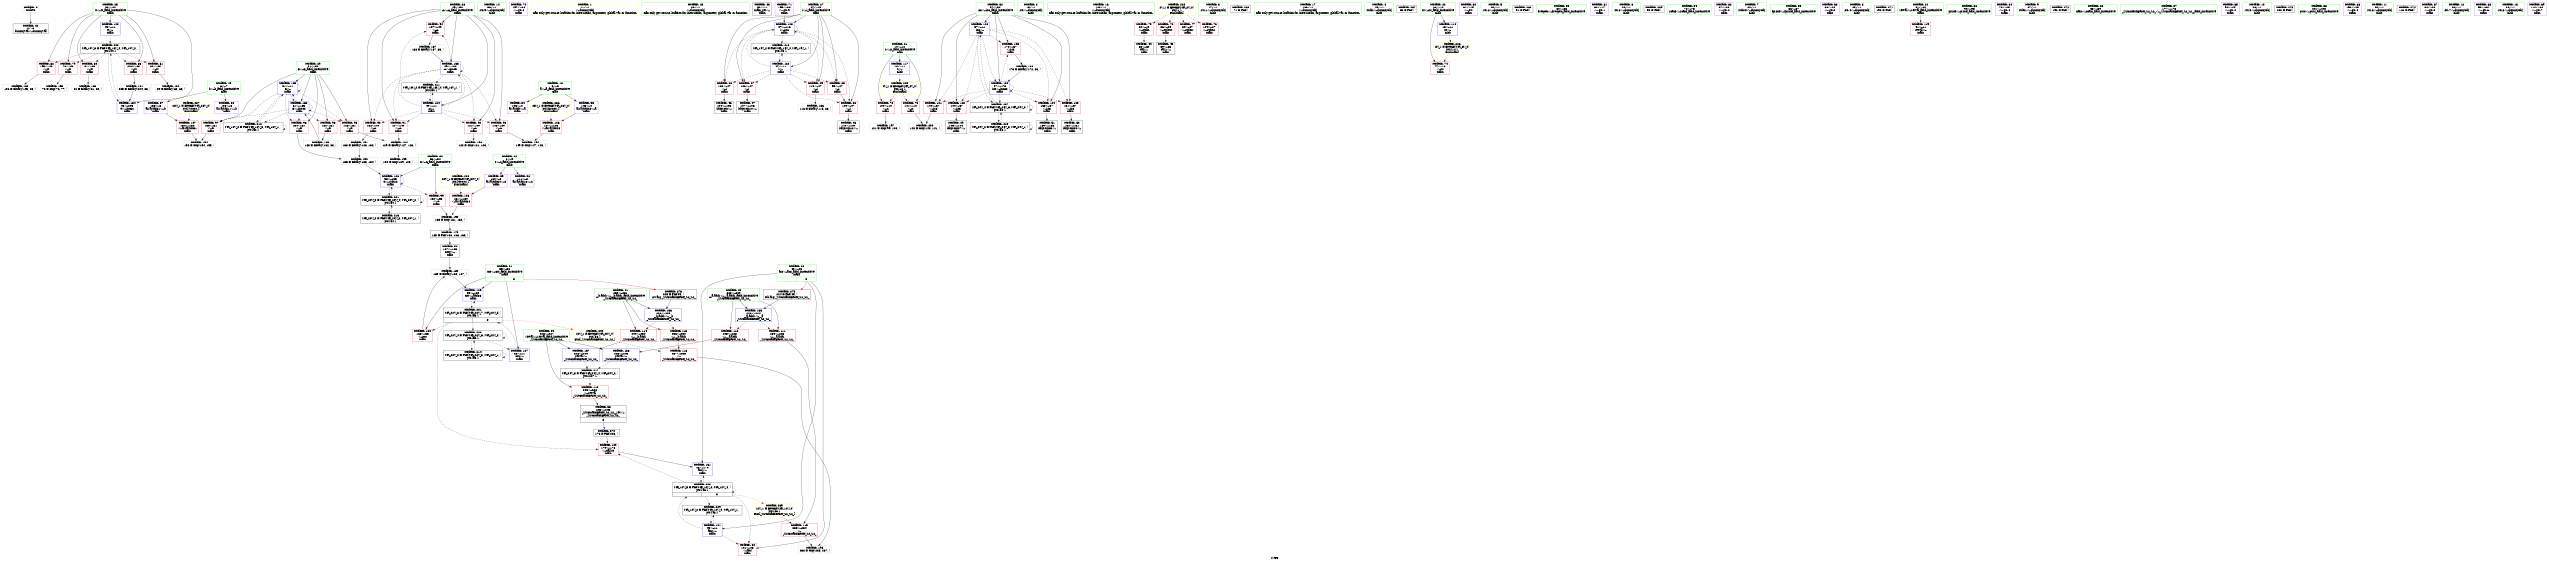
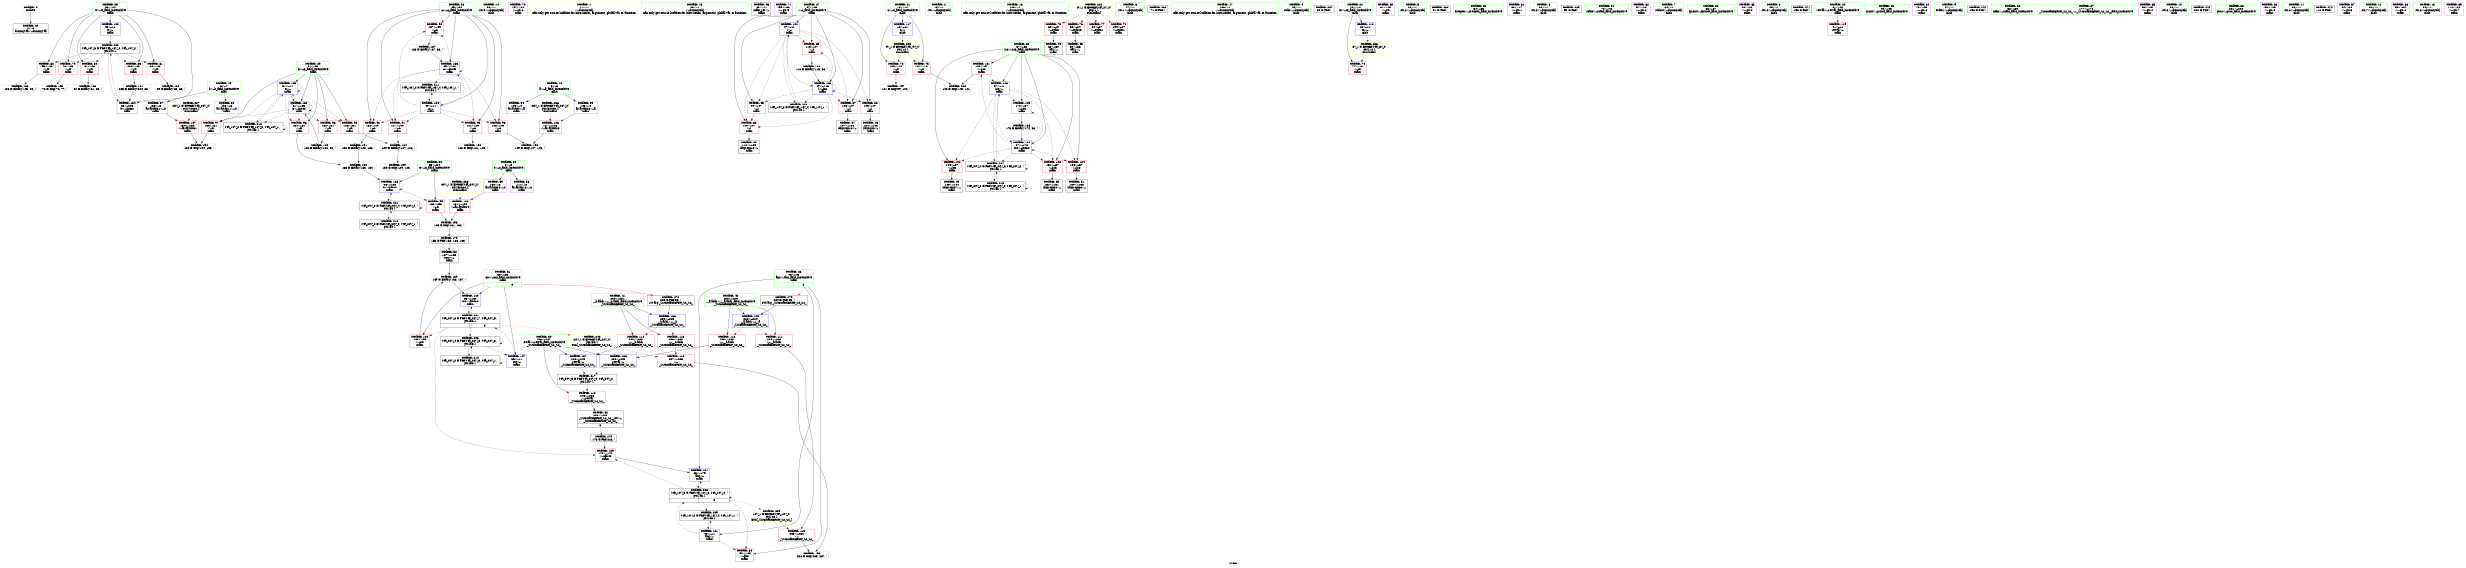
(784, 18) -> (816, 76)
(960, 68) -> (990, 77)
(295, 98) -> (295, 98)
